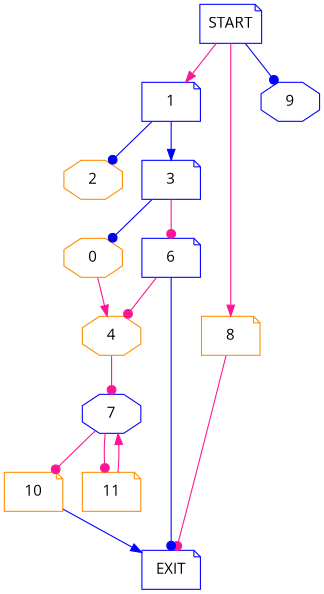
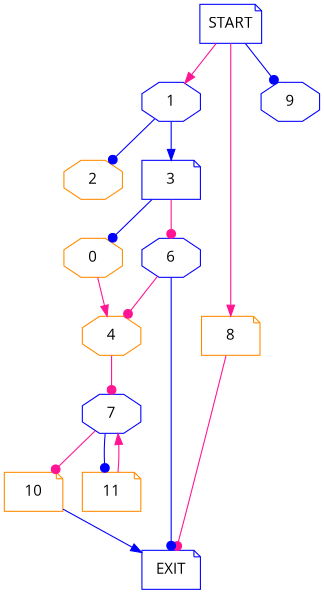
(171, 102) -> (171, 102)
(171, 258) -> (171, 258)
(104, 449) -> (104, 449)
